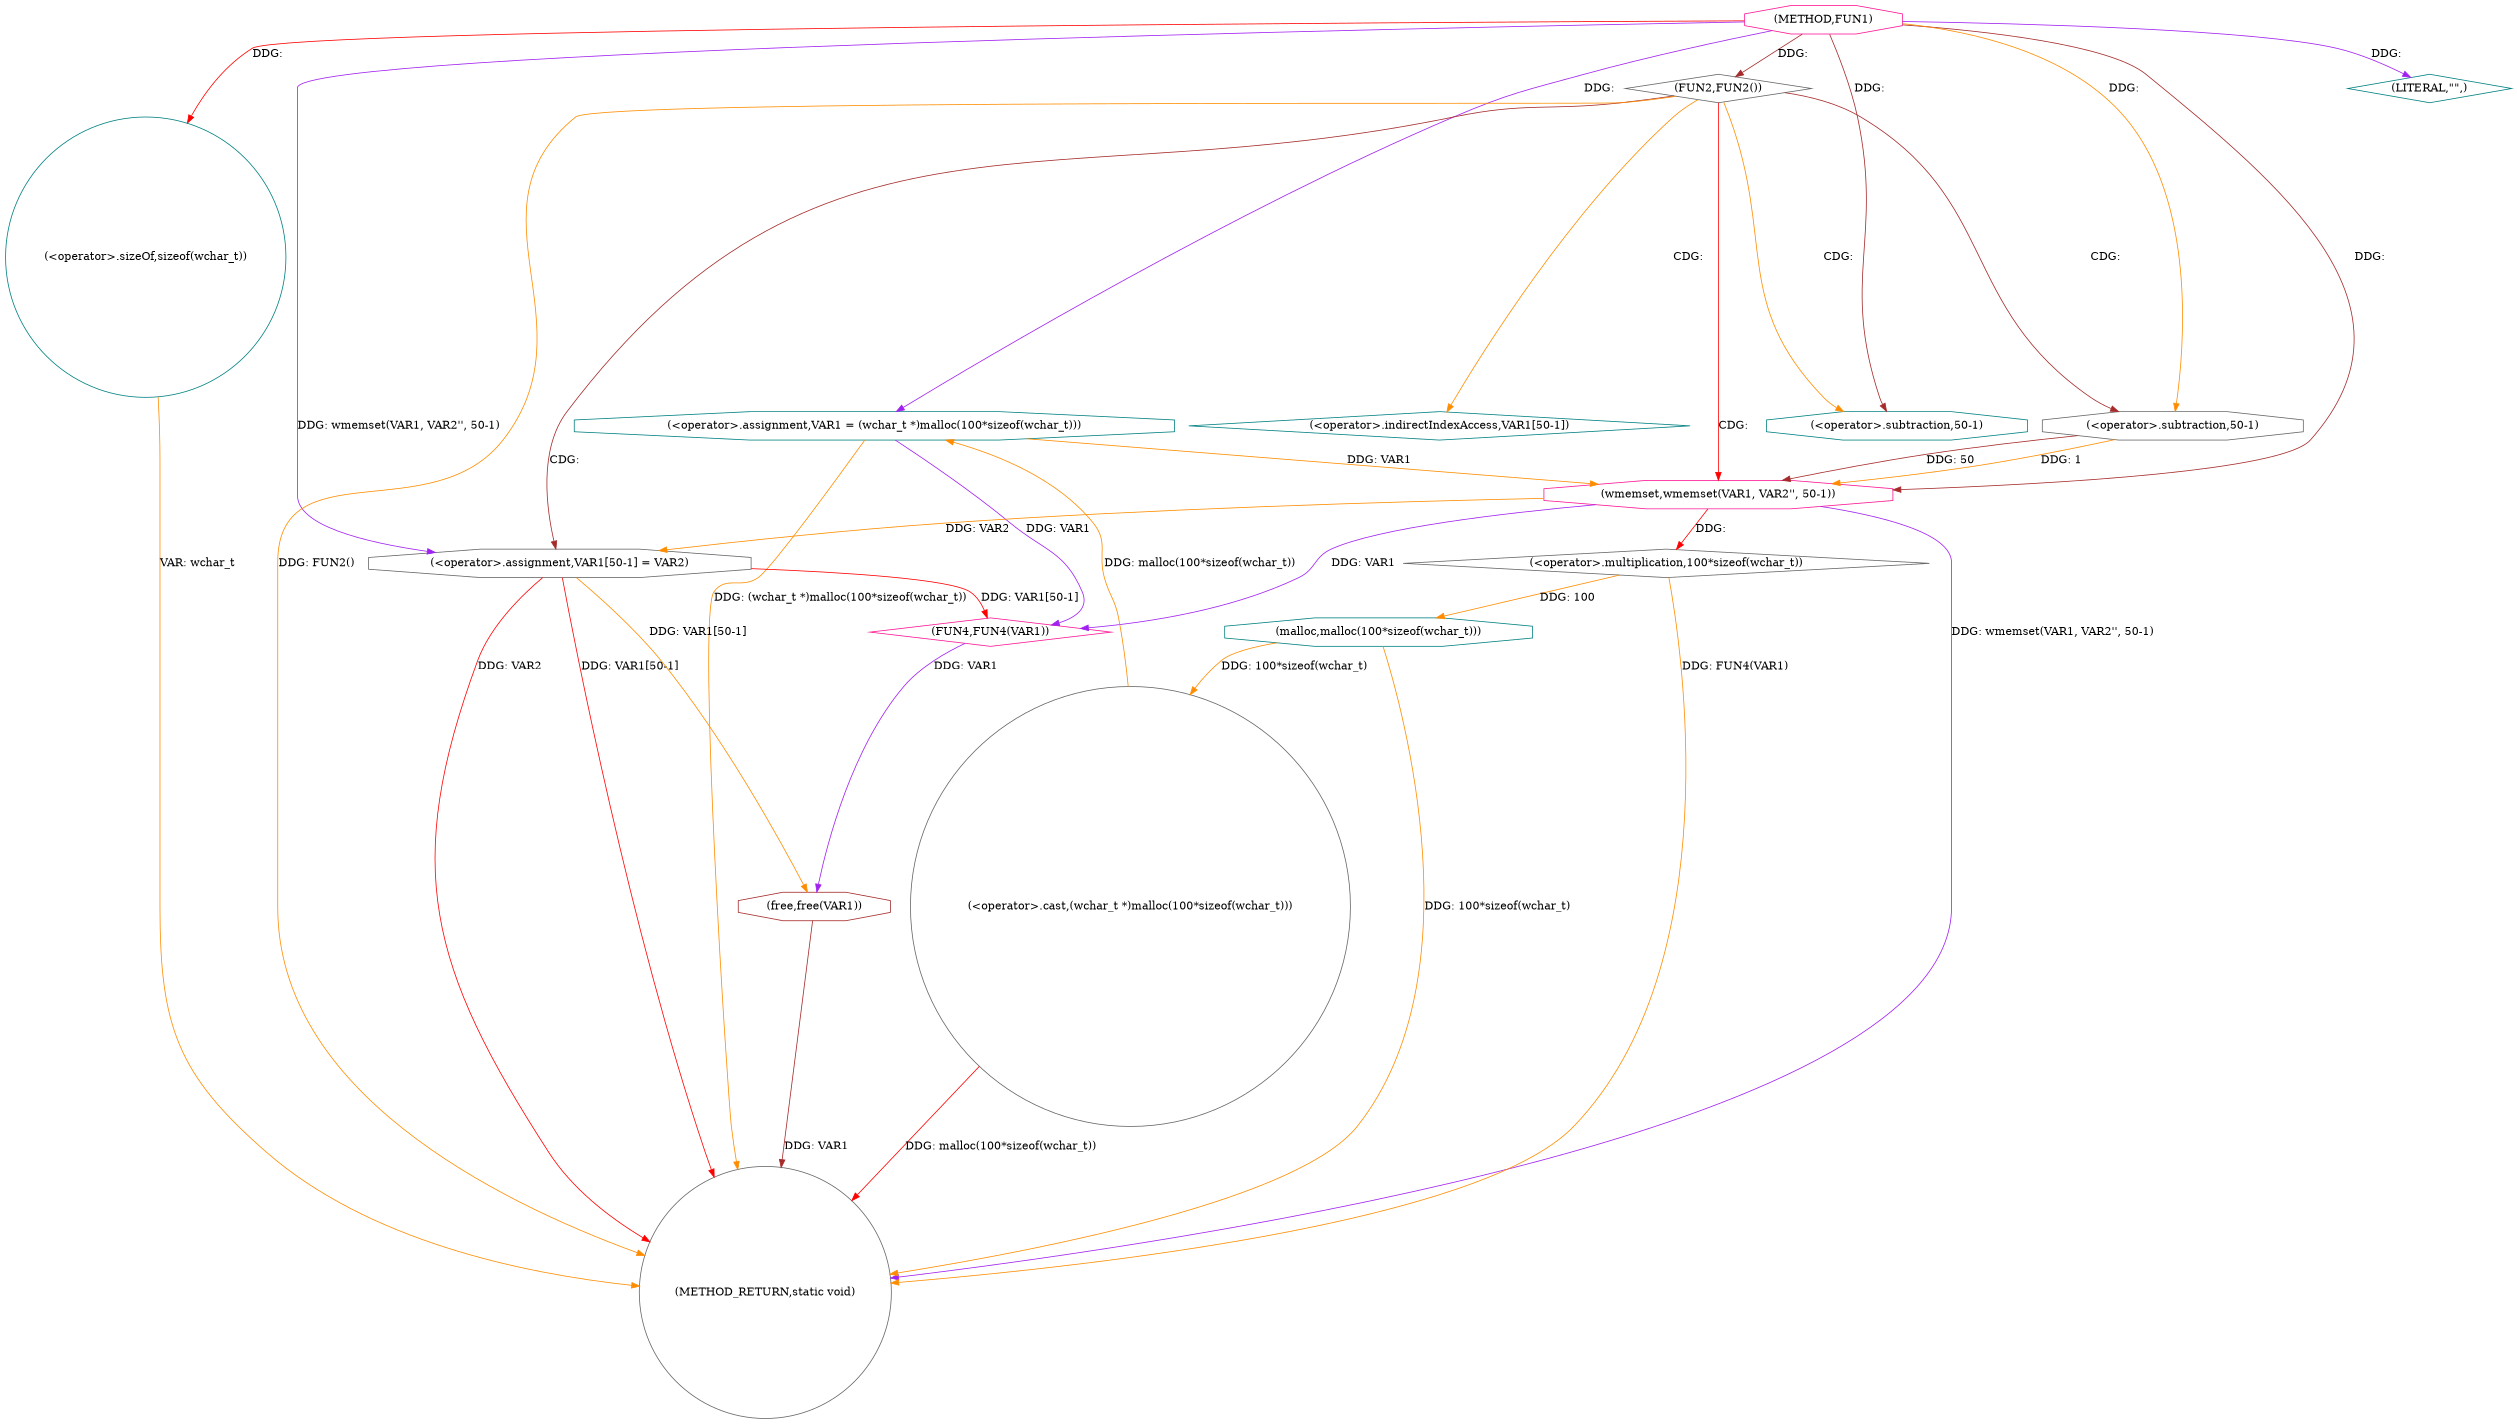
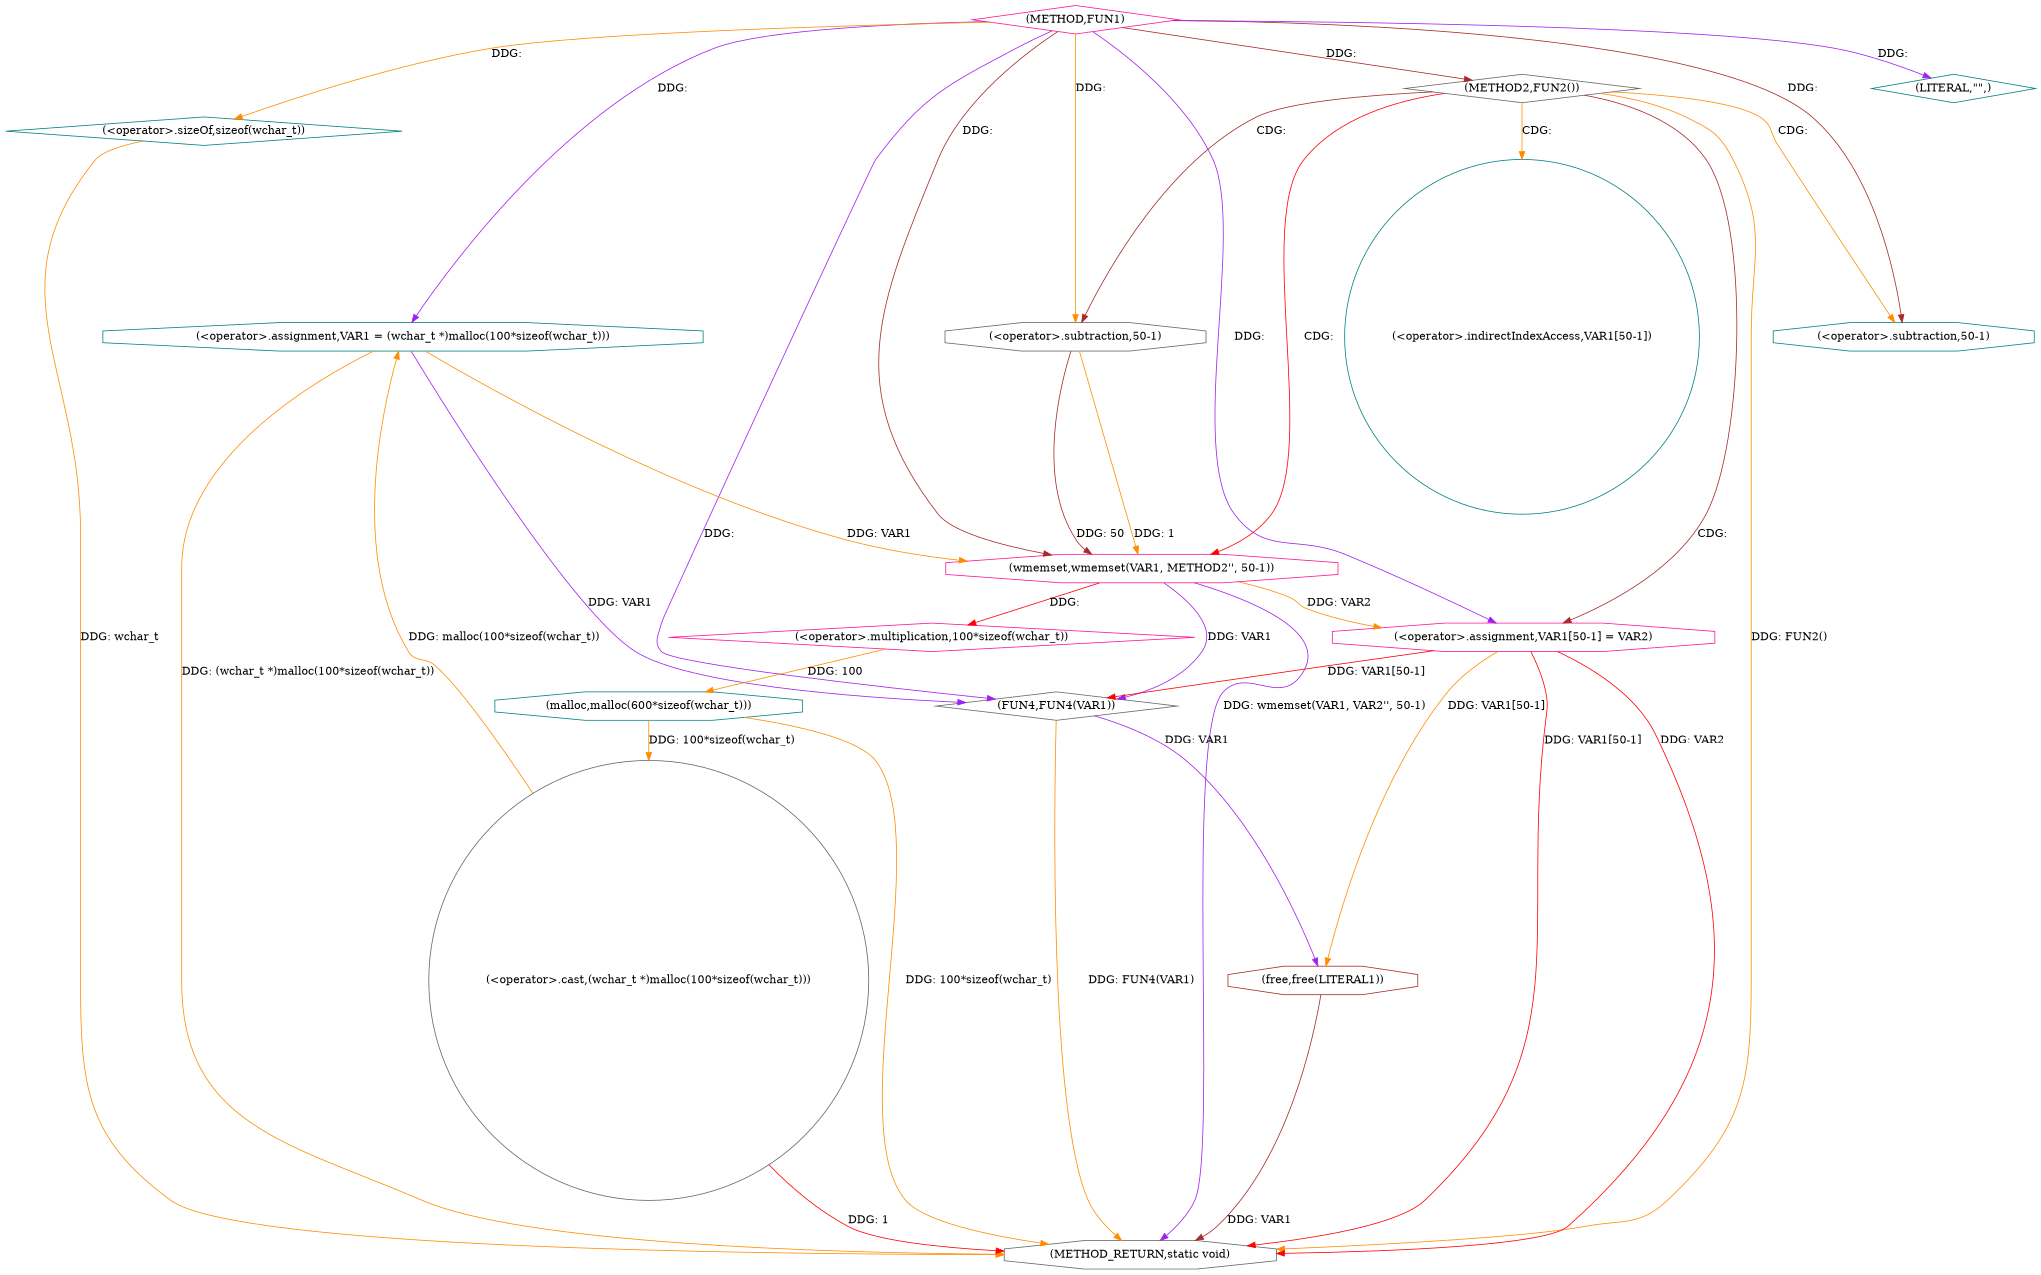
(1823, 20) -> (1075, 20)
(952, 27) -> (611, 37)
(1718, 89) -> (1522, 89)
(146, 257) -> (204, 131)
(399, 426) -> (1251, 337)
(1439, 426) -> (1522, 337)
none -> (739, 454)
(1718, 495) -> (1142, 569)
(198, 563) -> (120, 637)
(560, 563) -> (1524, 637)
(1666, 563) -> (932, 637)
(991, 632) -> (1057, 706)
(1379, 632) -> (649, 706)
(814, 906) -> (1323, 980)
(1549, 1144) -> (1058, 984)
(1001, 1146) -> (868, 1220)
(765, 1292) -> (1140, 1255)
